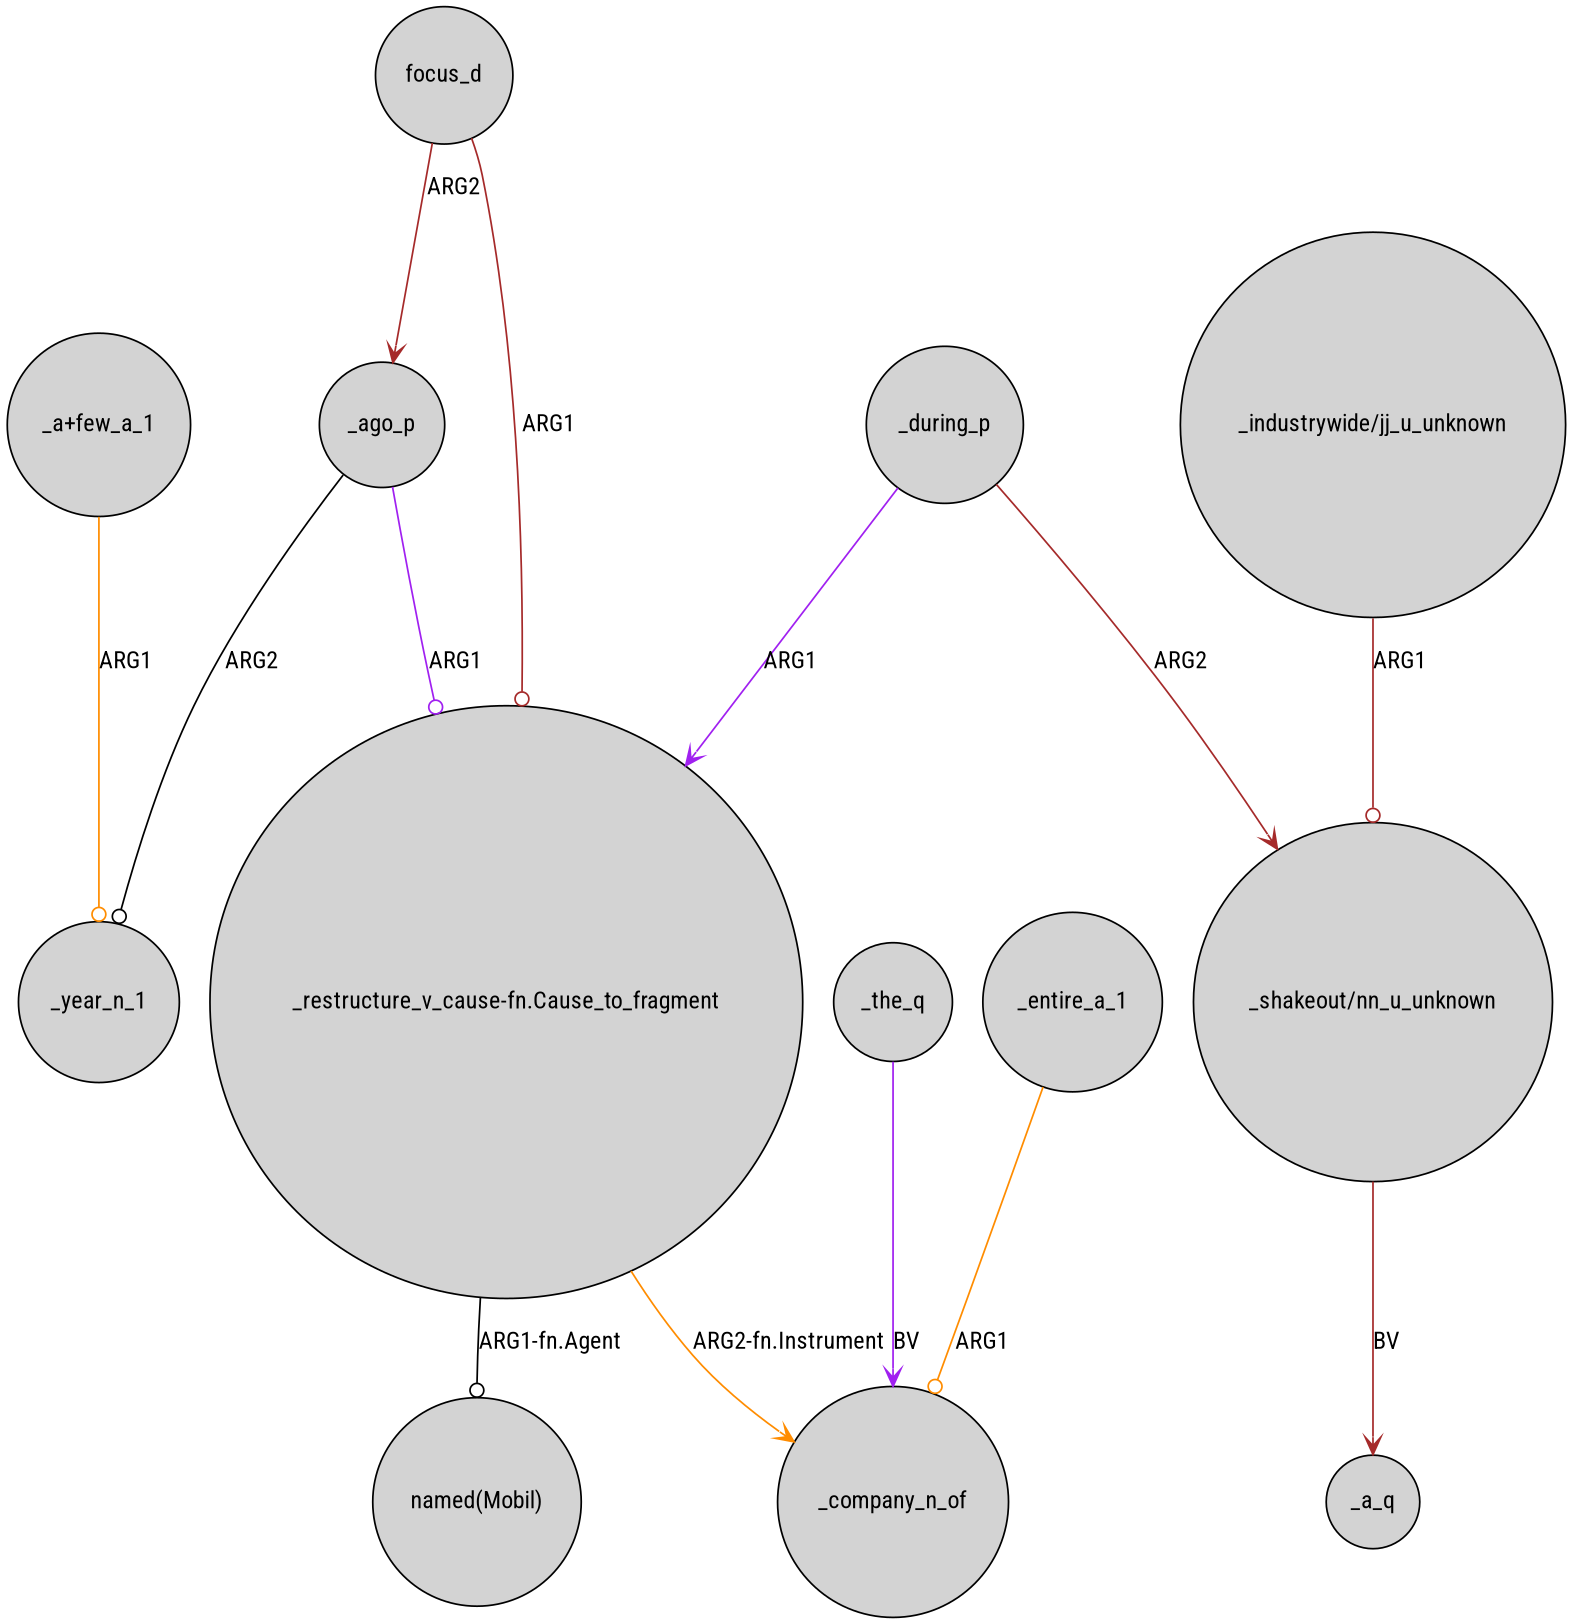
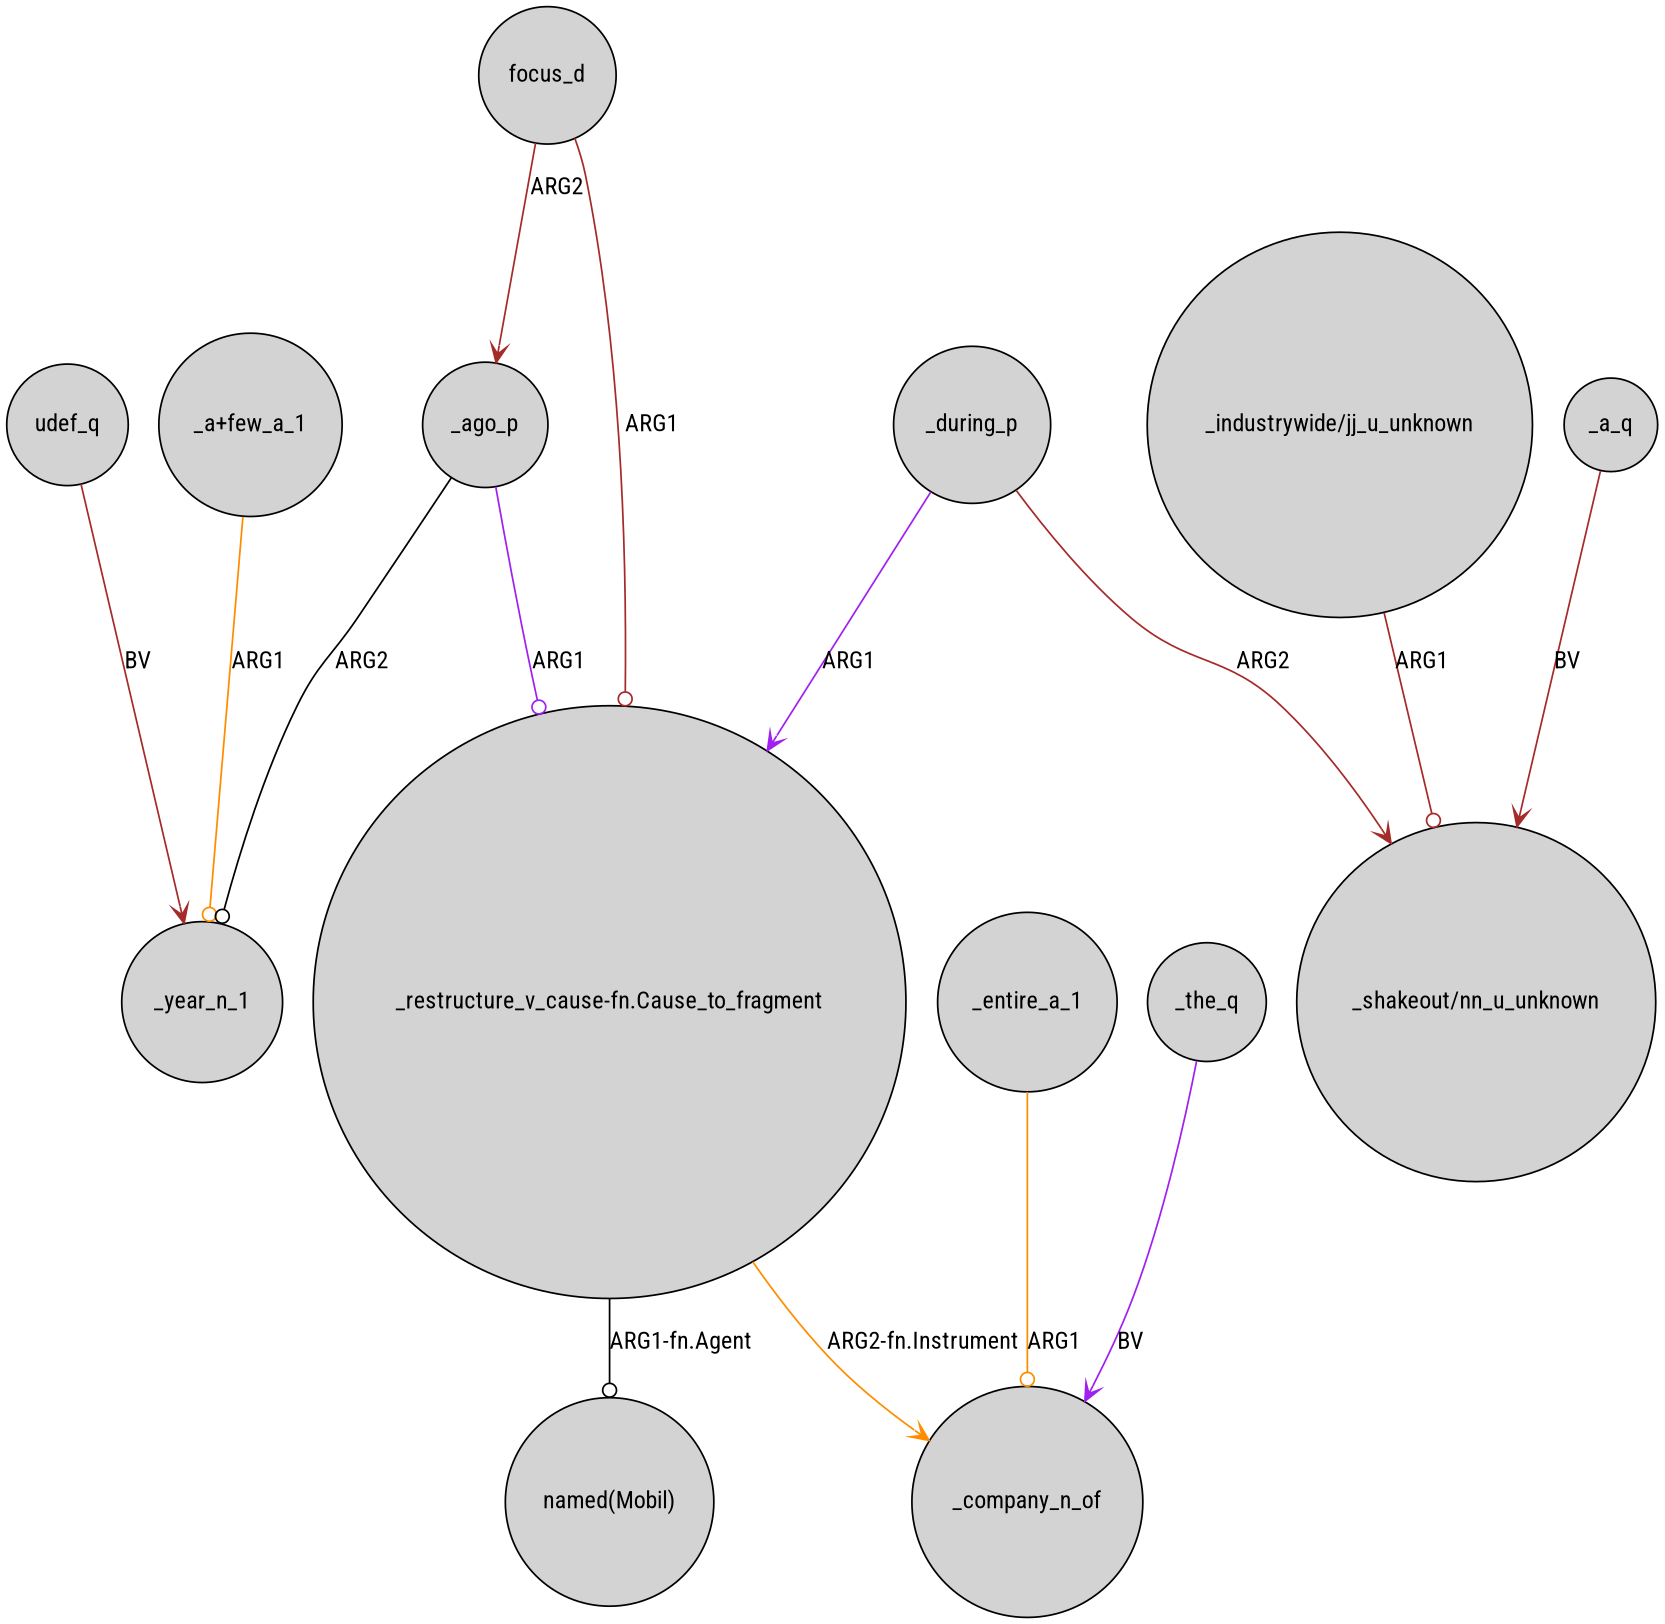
none -> (67, 425)
(1373, 1309) -> (1561, 640)
